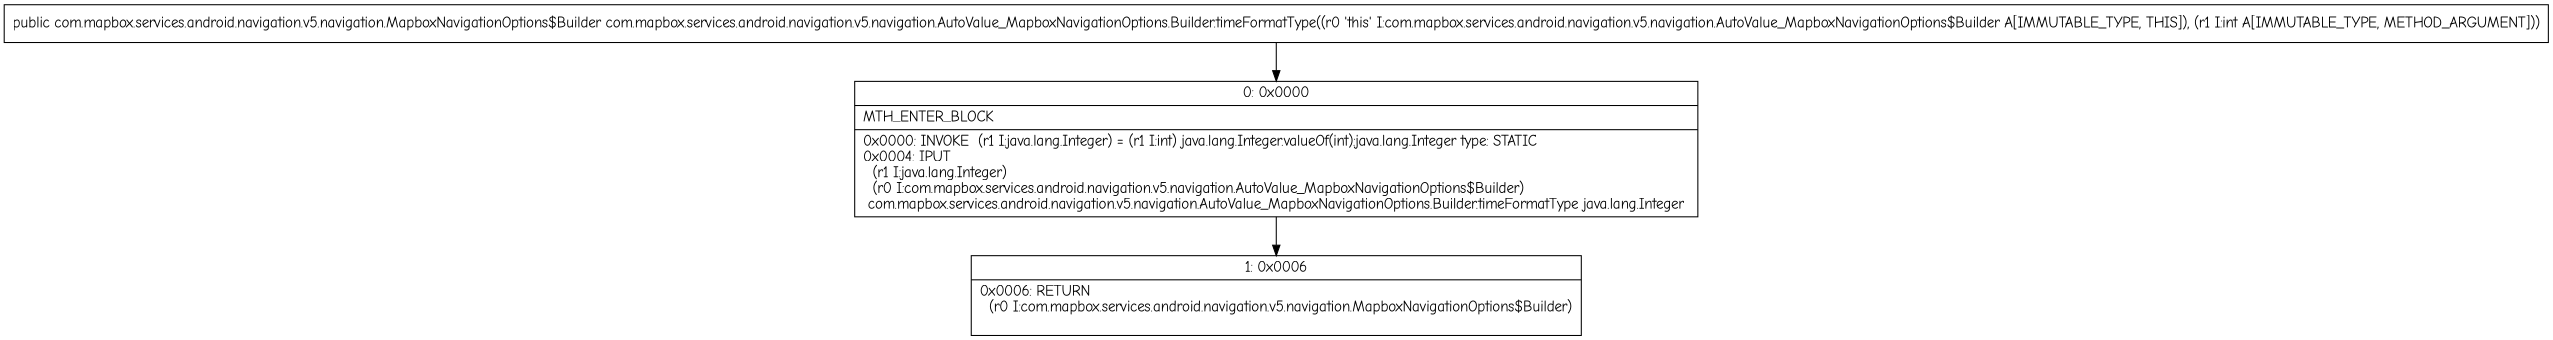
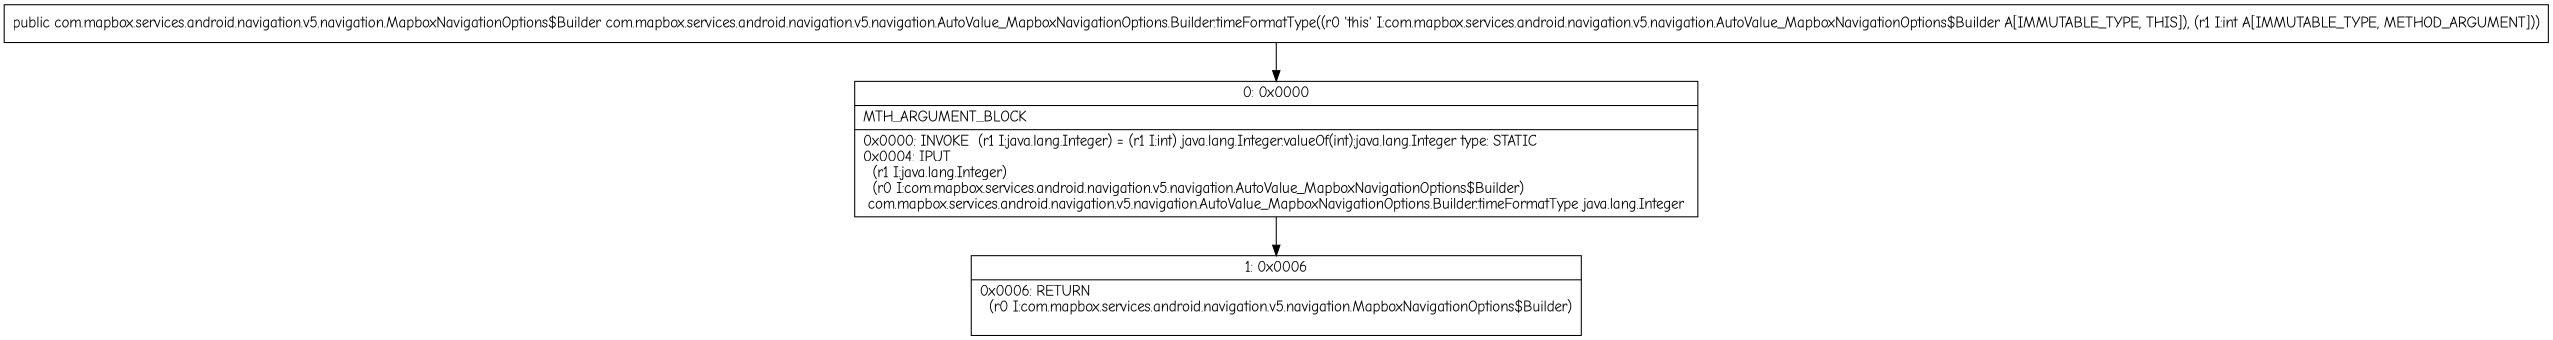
(928, 117) -> (945, 117)
